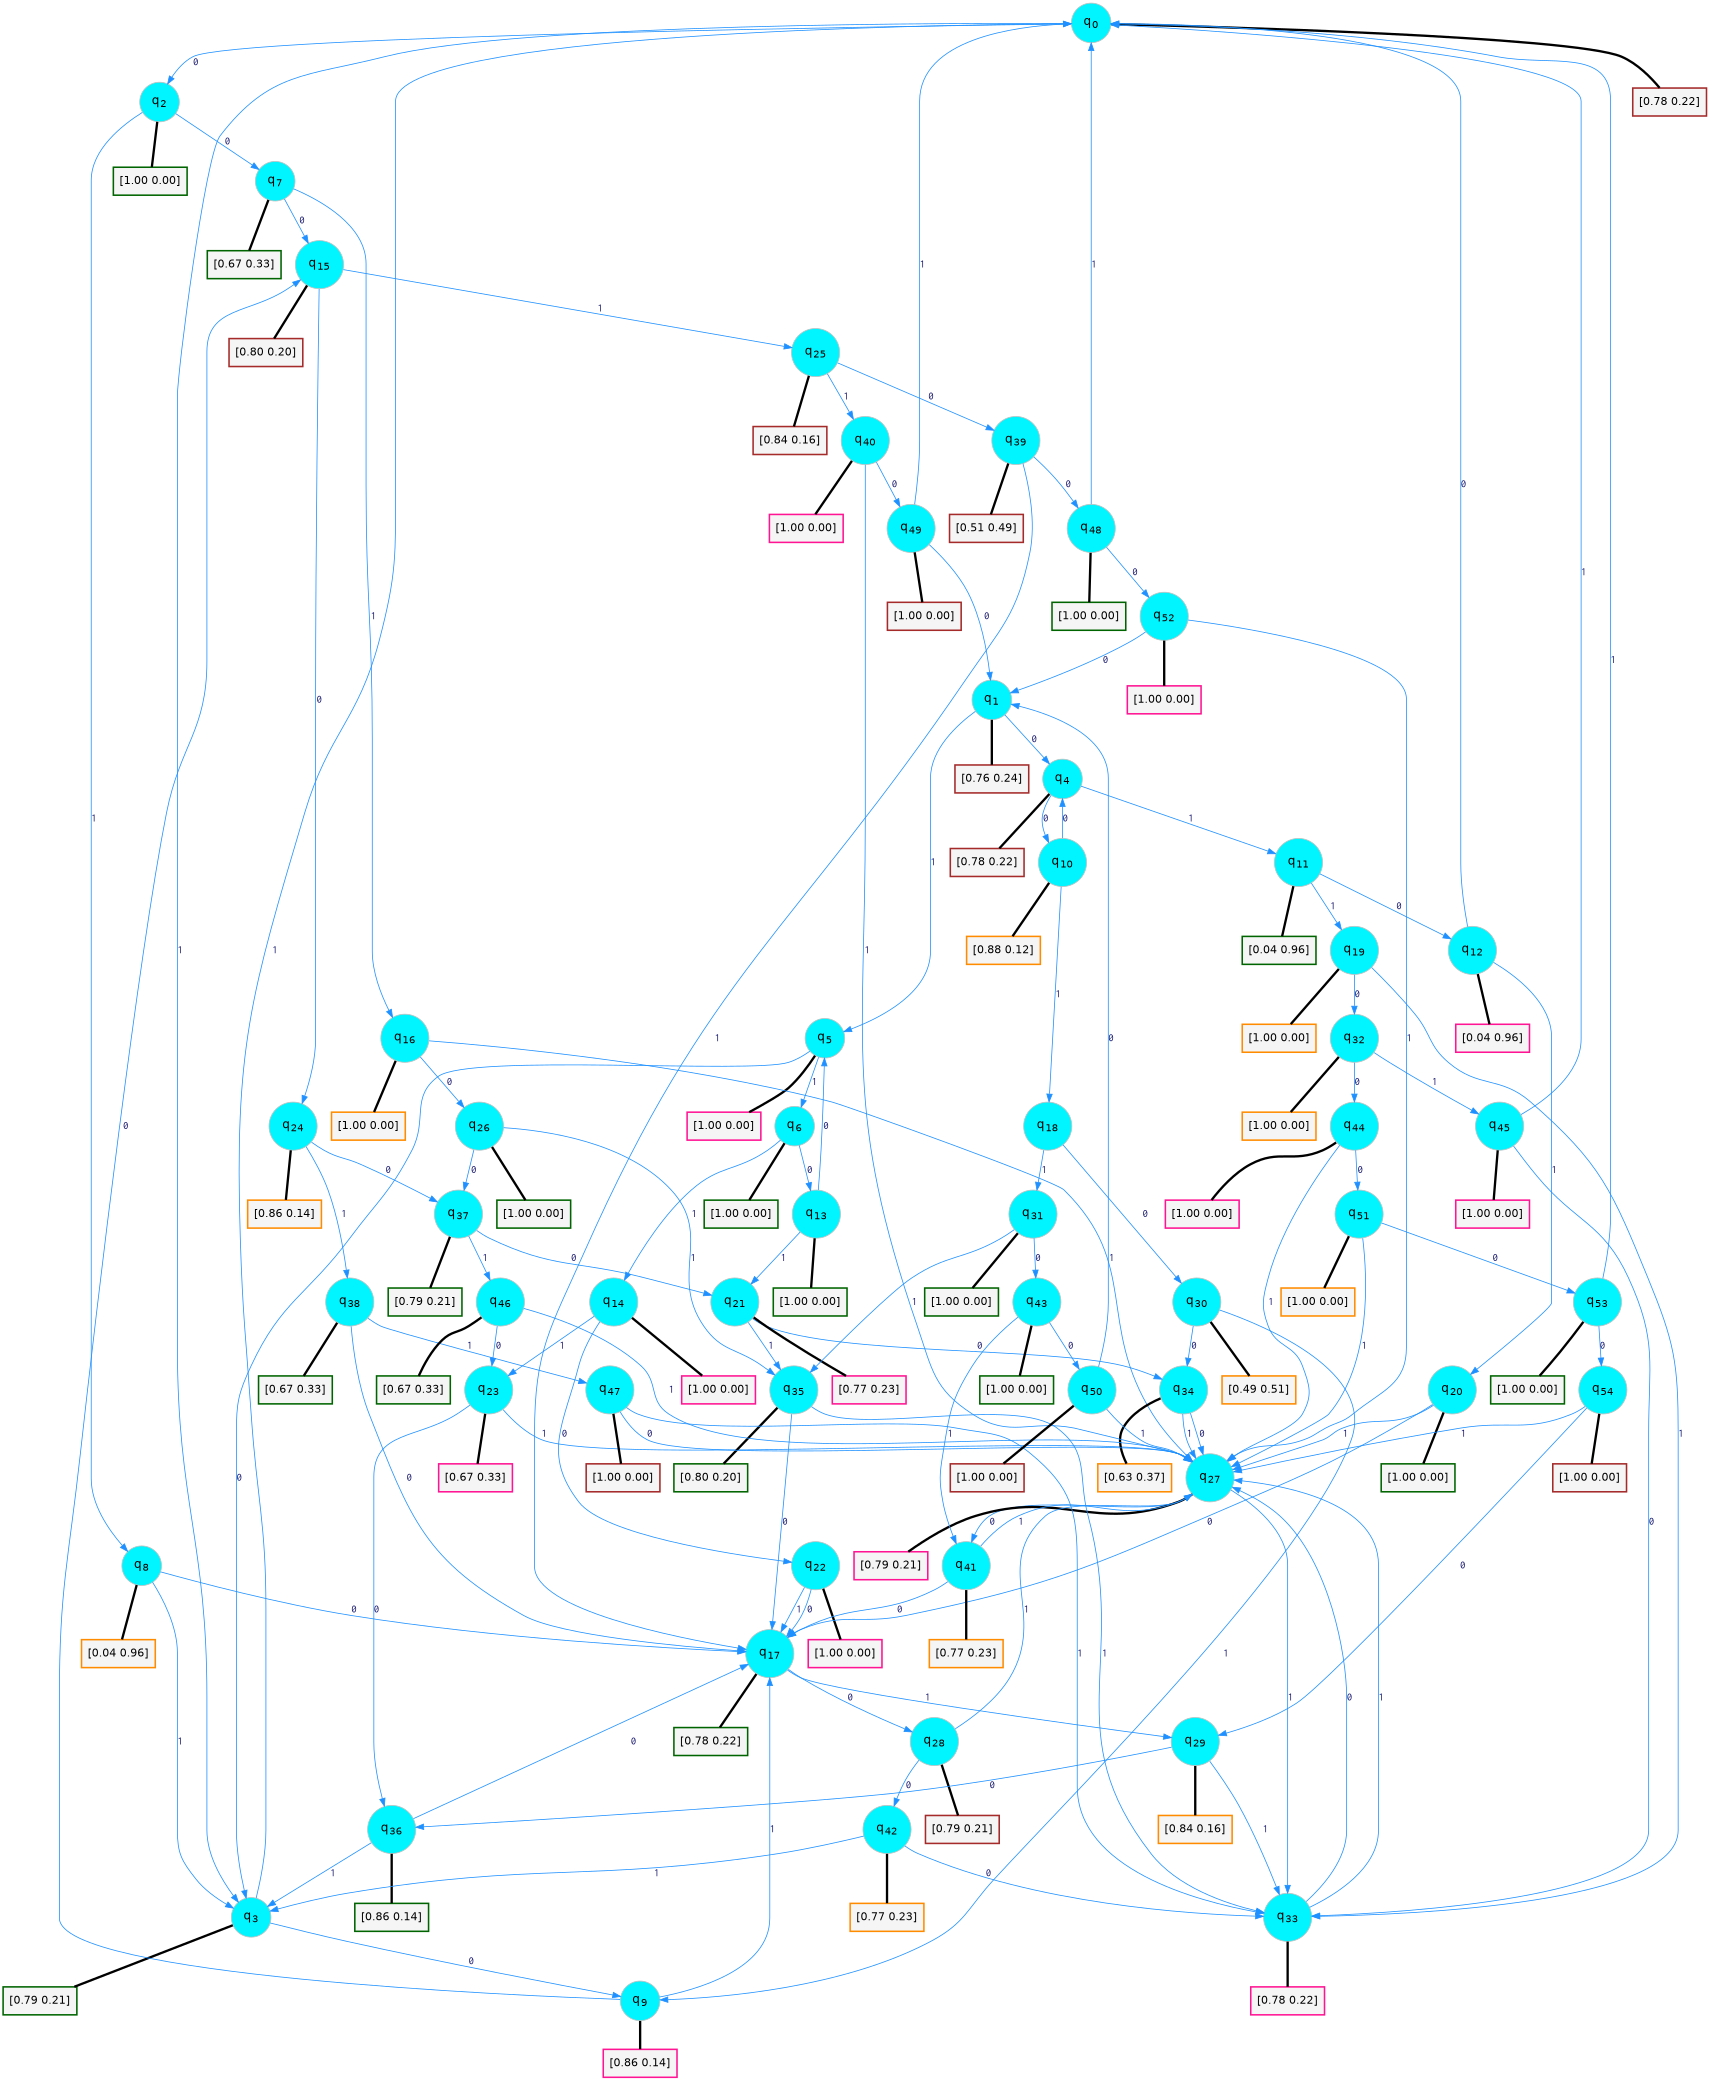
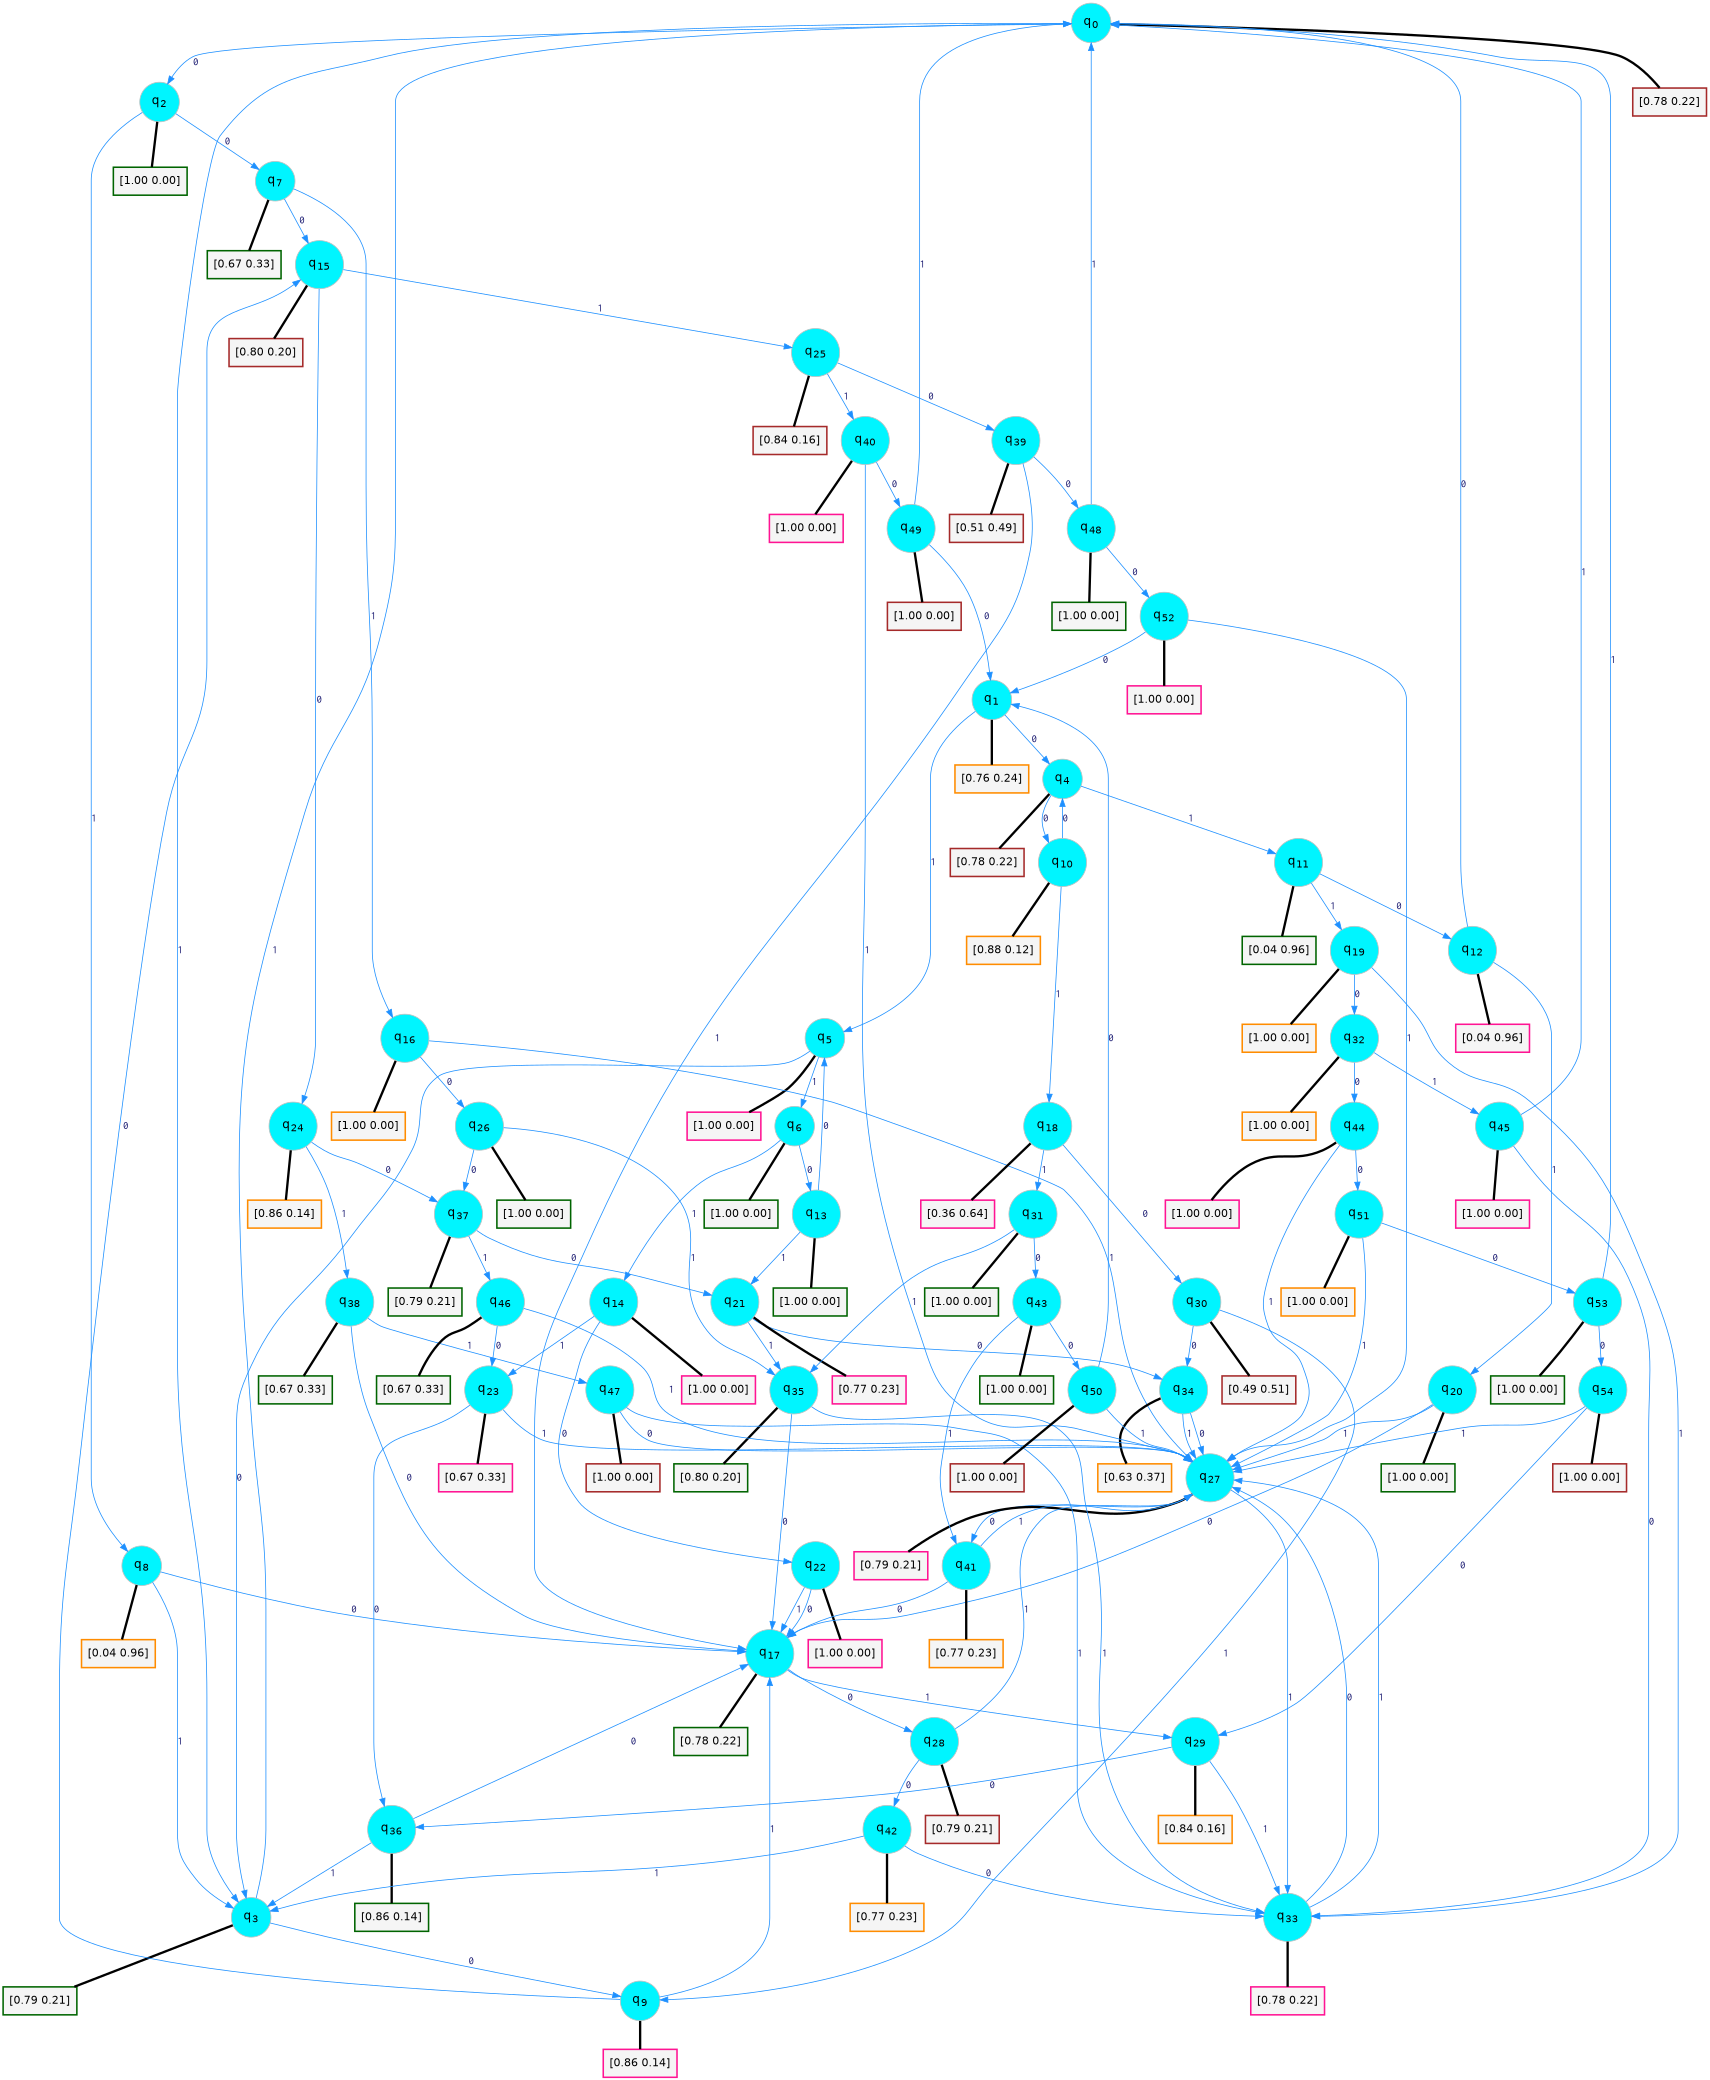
(992, 779) -> (992, 779)
none -> (958, 1214)
(1259, 1390) -> (1259, 1390)
